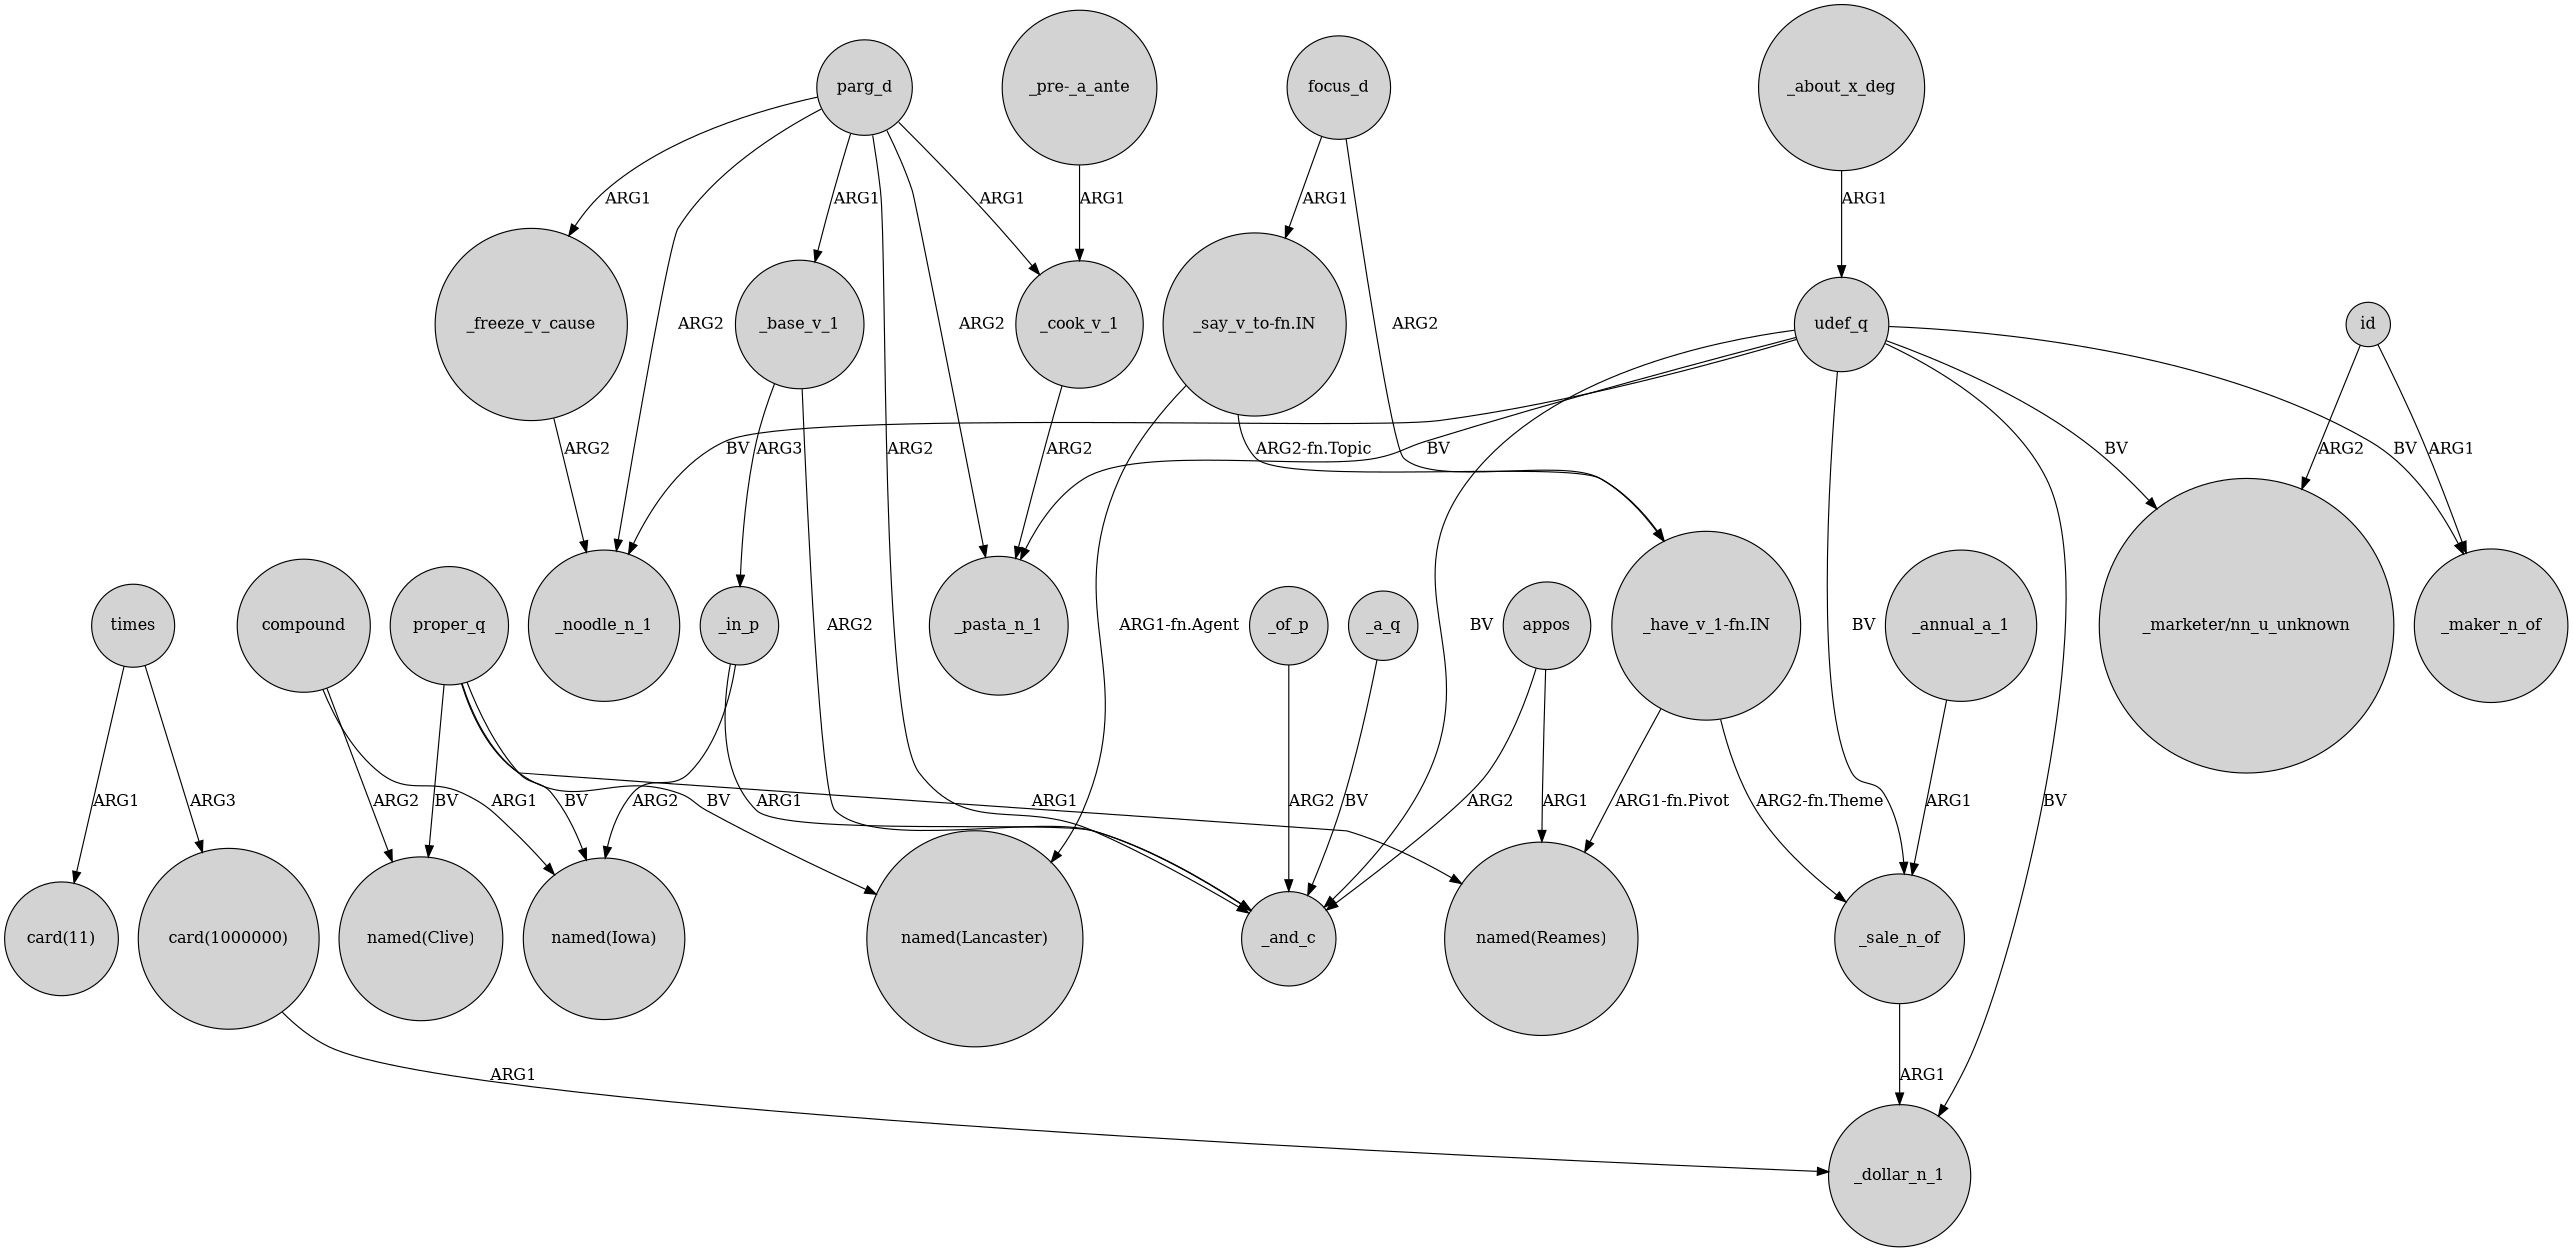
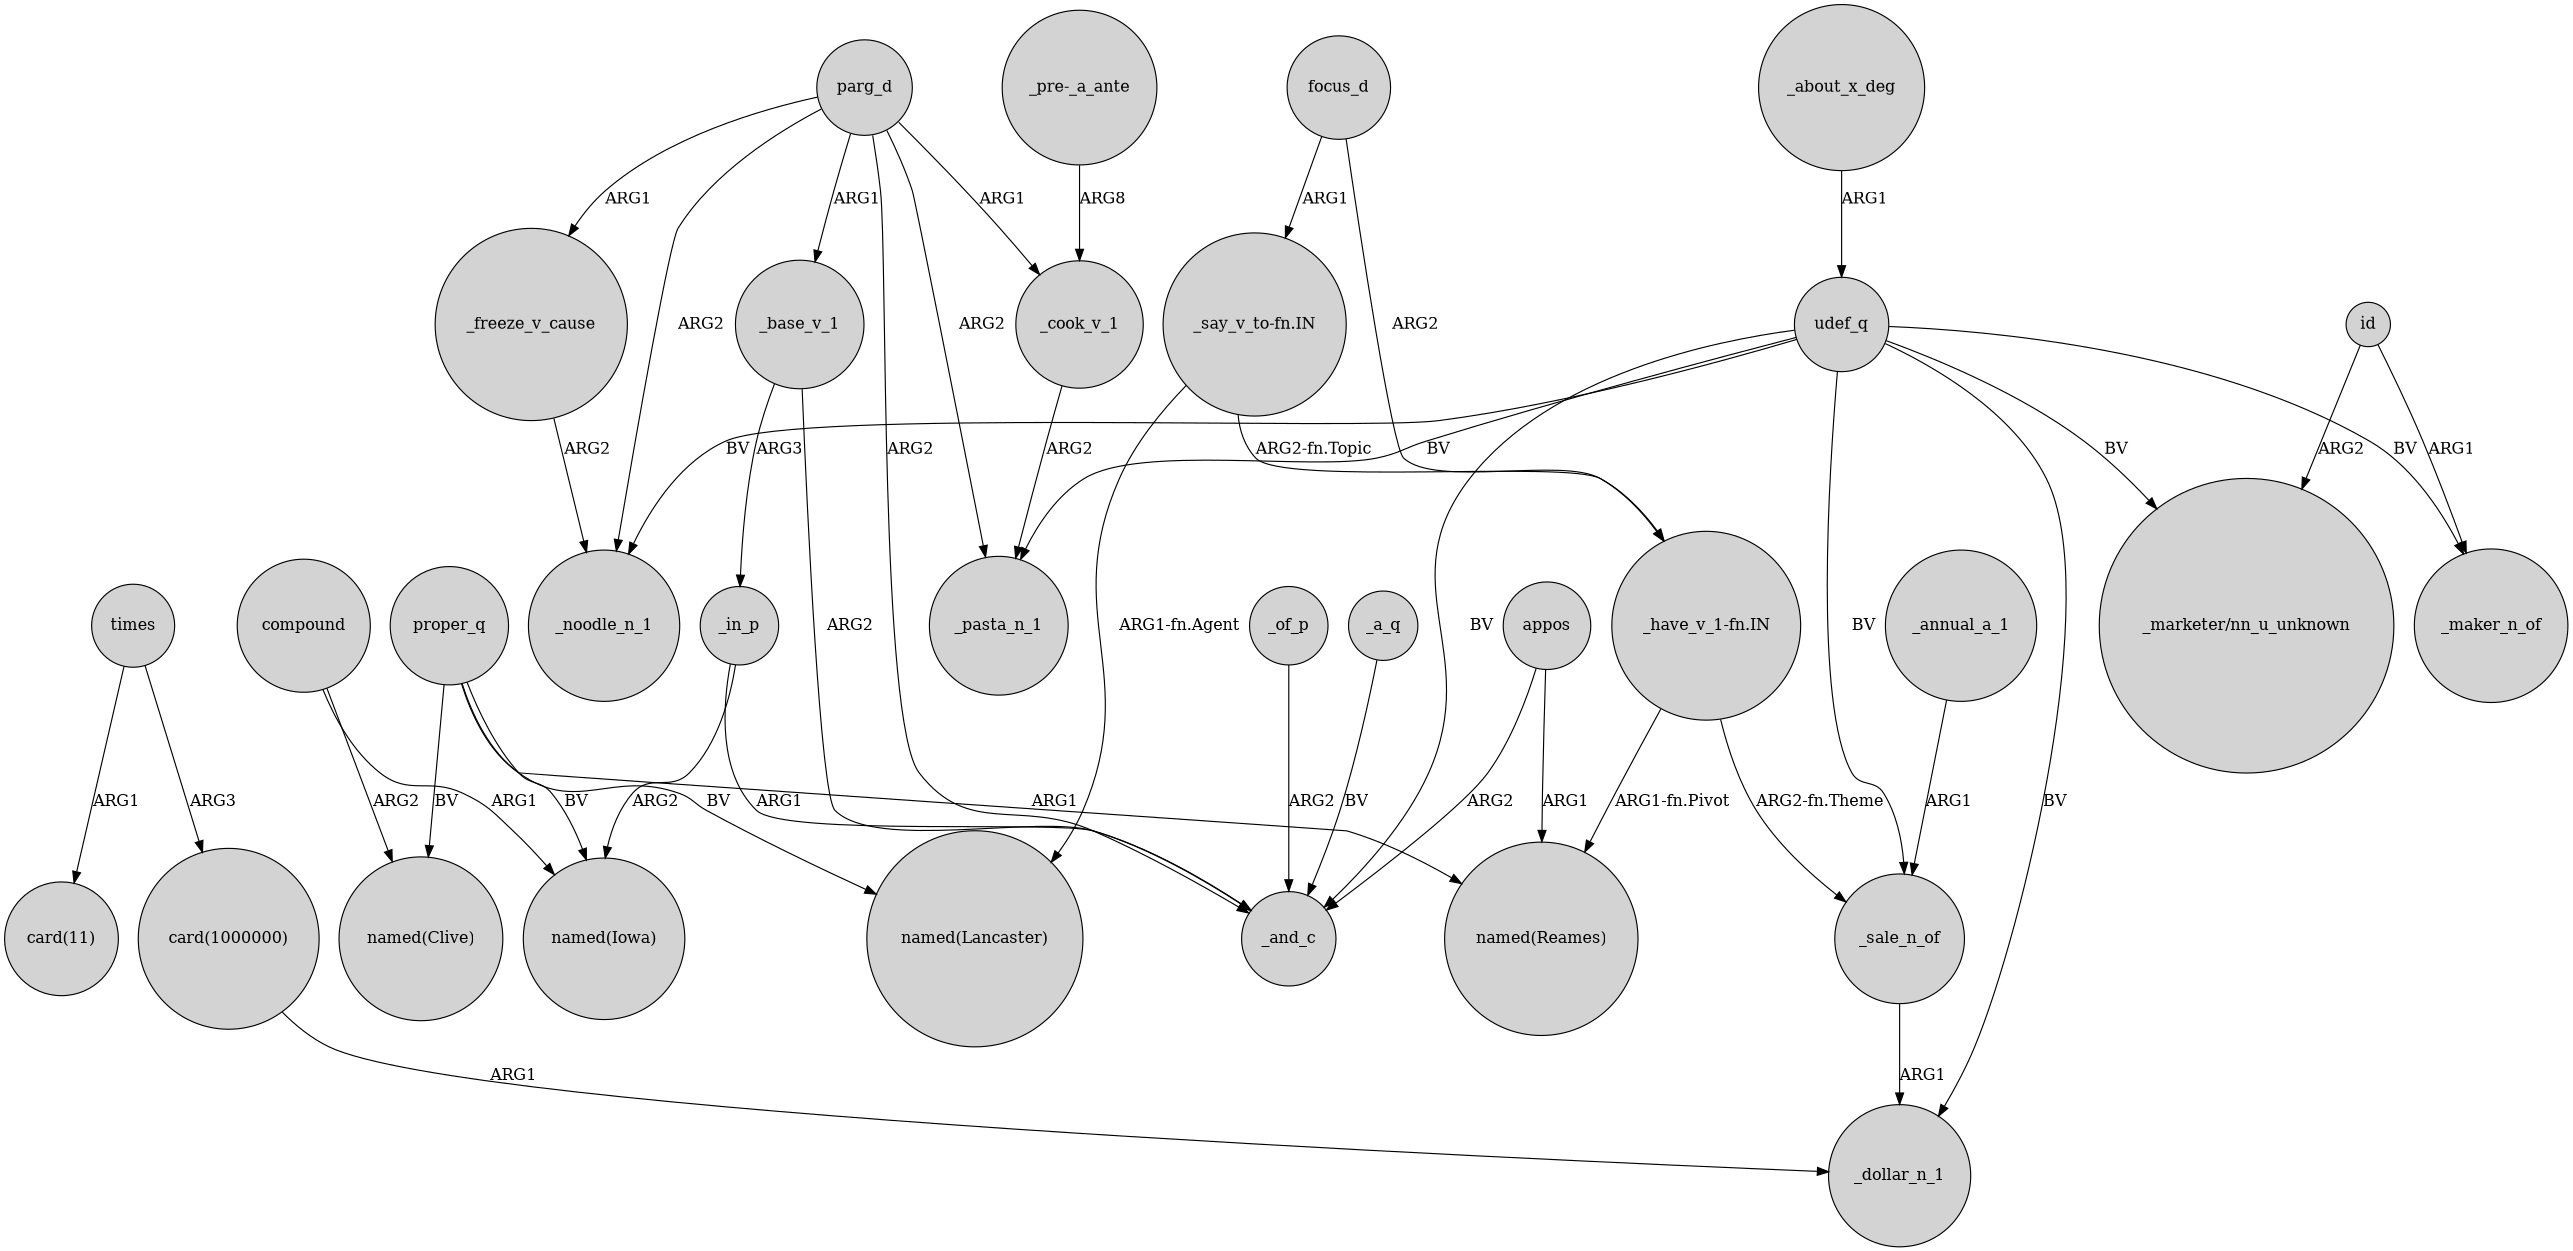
(1103, 199) -> (1103, 199)
